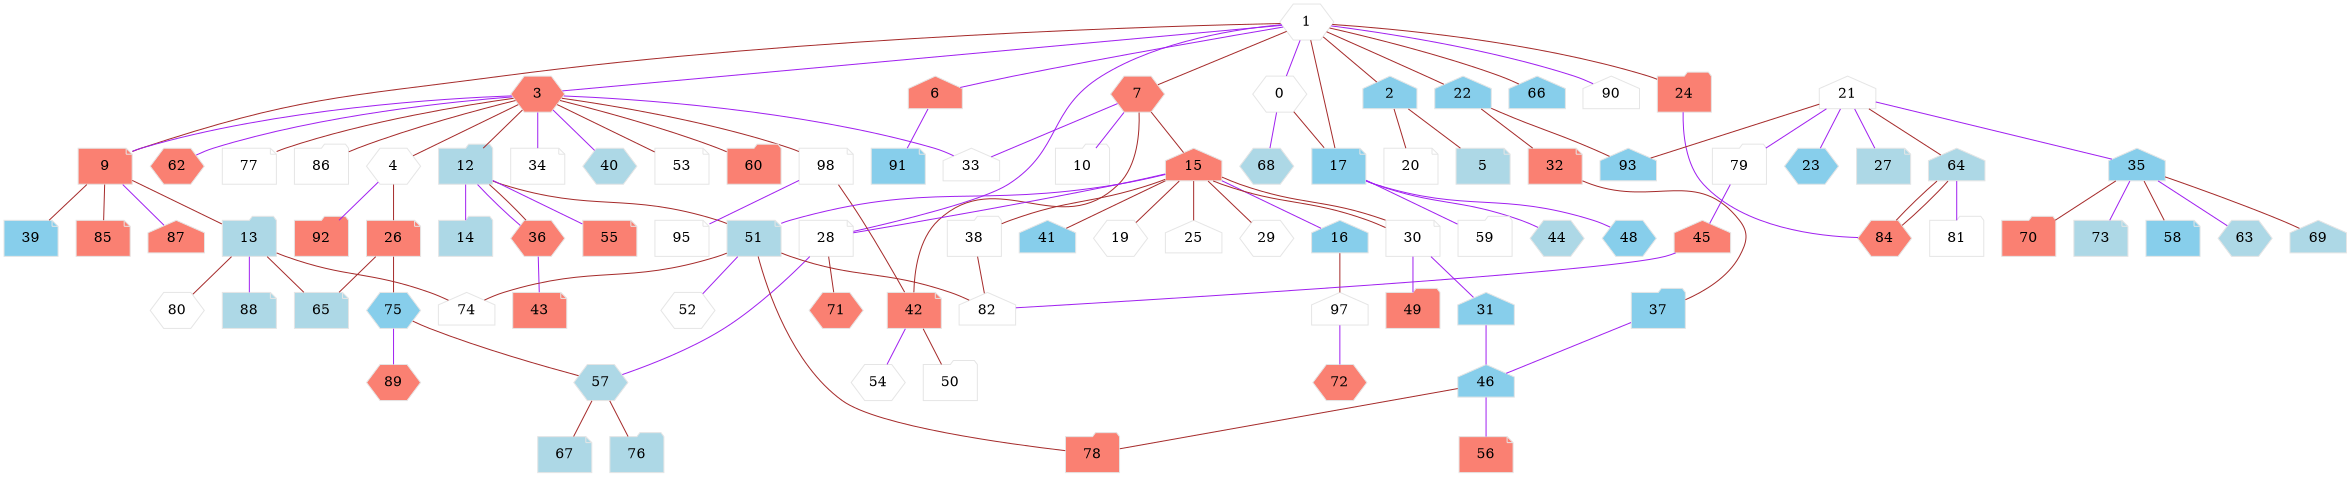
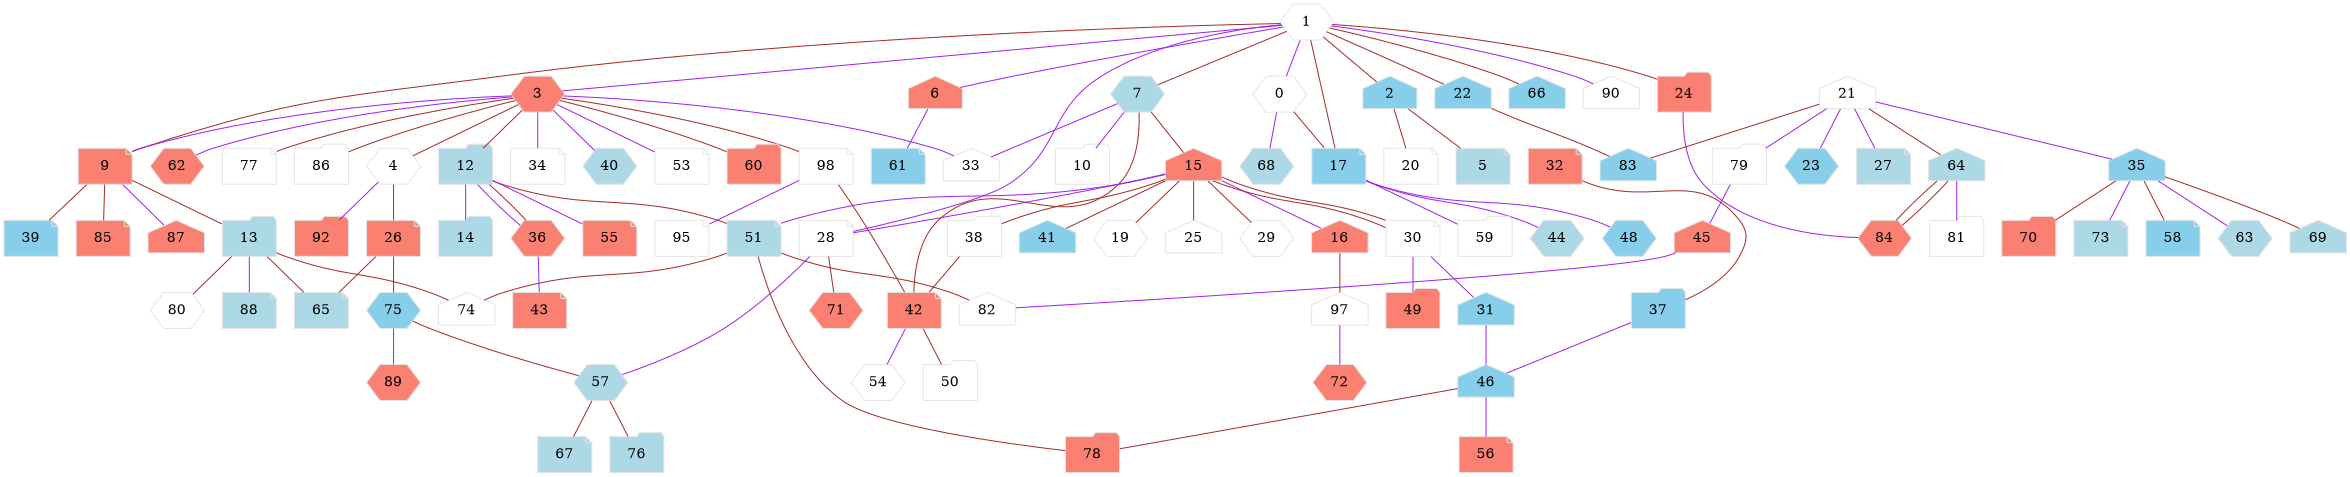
(1138, 94) -> (1138, 94)
(606, 128) -> (606, 128)
(1507, 129) -> none
(898, 166) -> (898, 166)
(1628, 166) -> (1628, 166)
(1340, 238) -> (1340, 238)
(981, 275) -> (944, 274)
(688, 310) -> none
